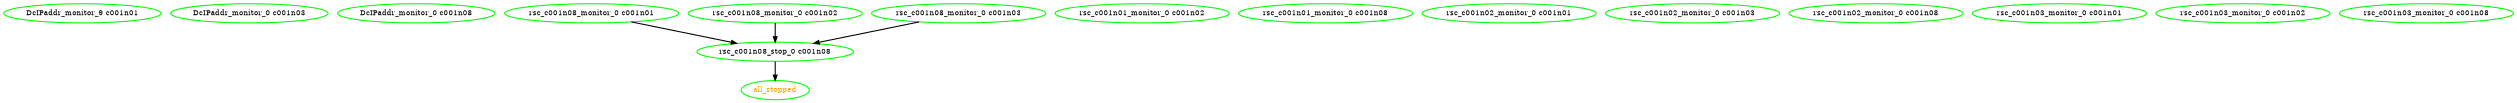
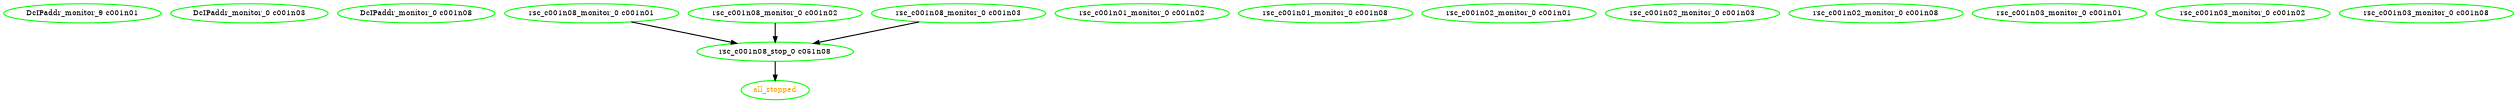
(775, 52) -> (775, 52)
